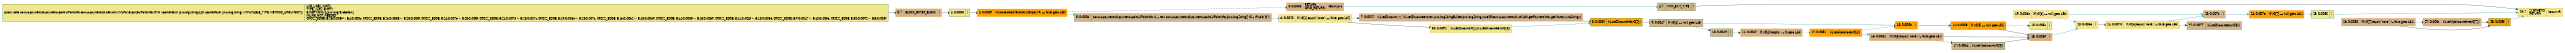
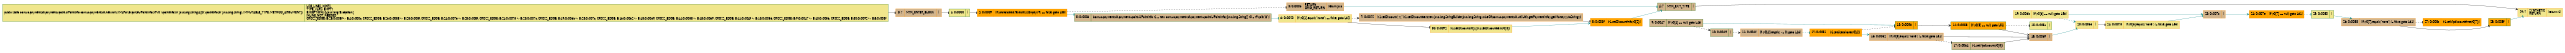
(2555, 12) -> (2555, 12)
(920, 13) -> (920, 13)
(2425, 13) -> (2342, 17)
(1616, 22) -> (1616, 22)
(2452, 22) -> (2452, 22)
(2484, 22) -> none
(1646, 23) -> (1646, 15)
(1906, 25) -> (1906, 25)
(2017, 26) -> (2017, 26)
(2214, 26) -> none
